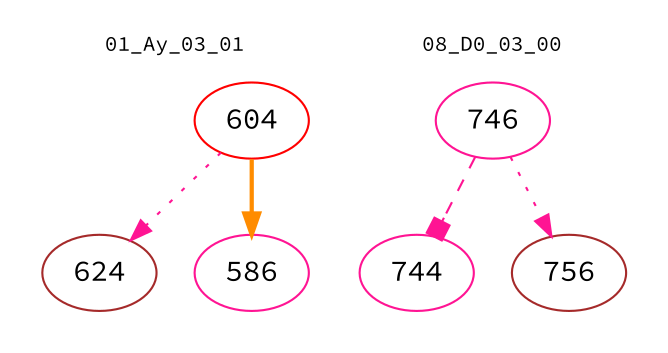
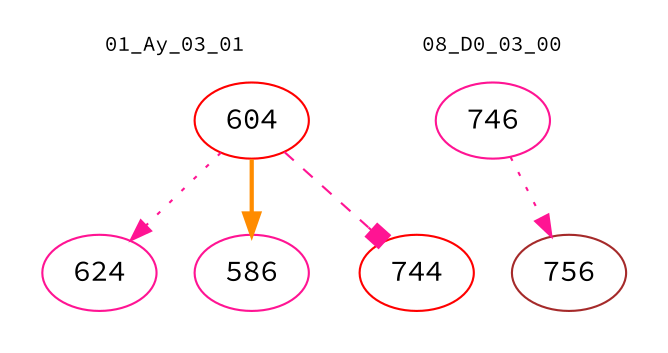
(460, 187) -> (312, 176)
(99, 273) -> (99, 273)
(417, 273) -> (417, 273)
